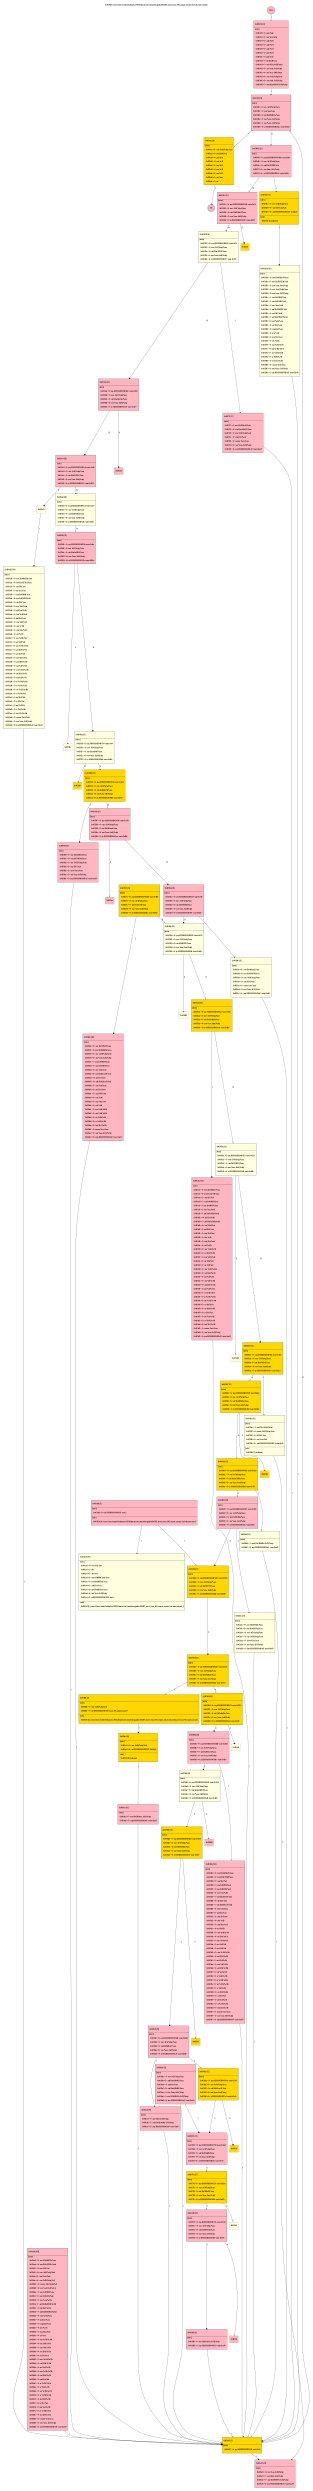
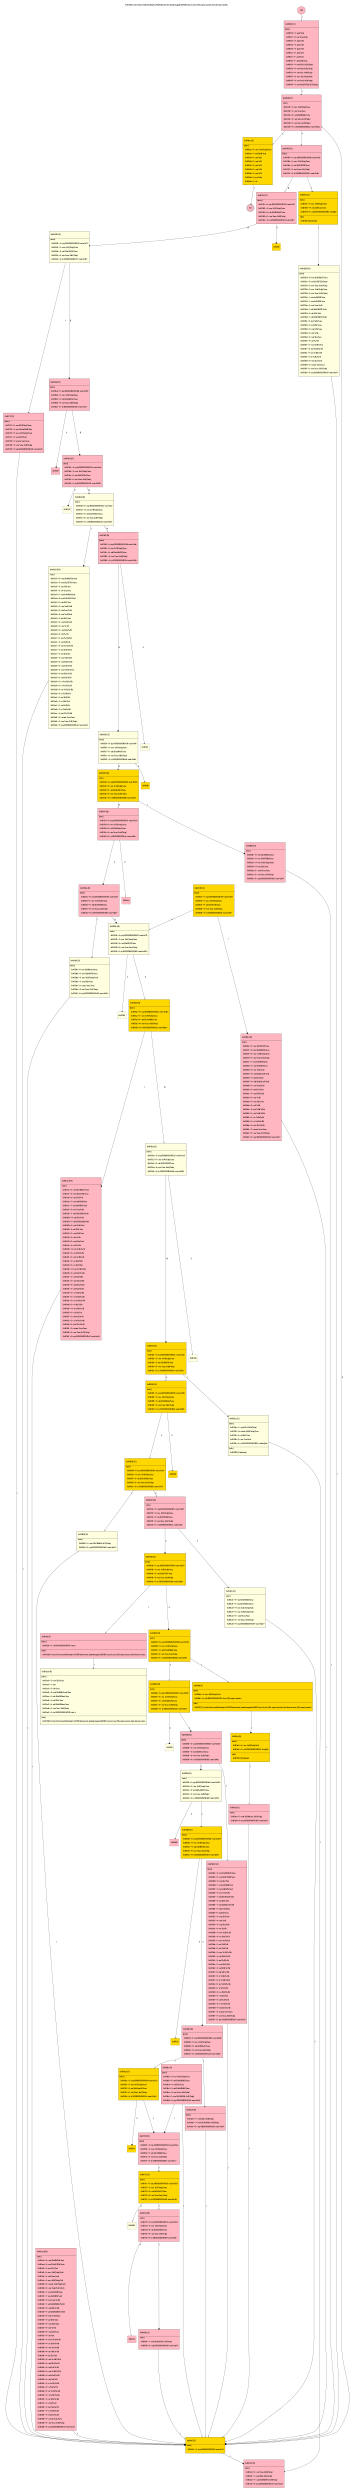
(37, 539) -> (87, 545)
(177, 1544) -> (128, 1609)
